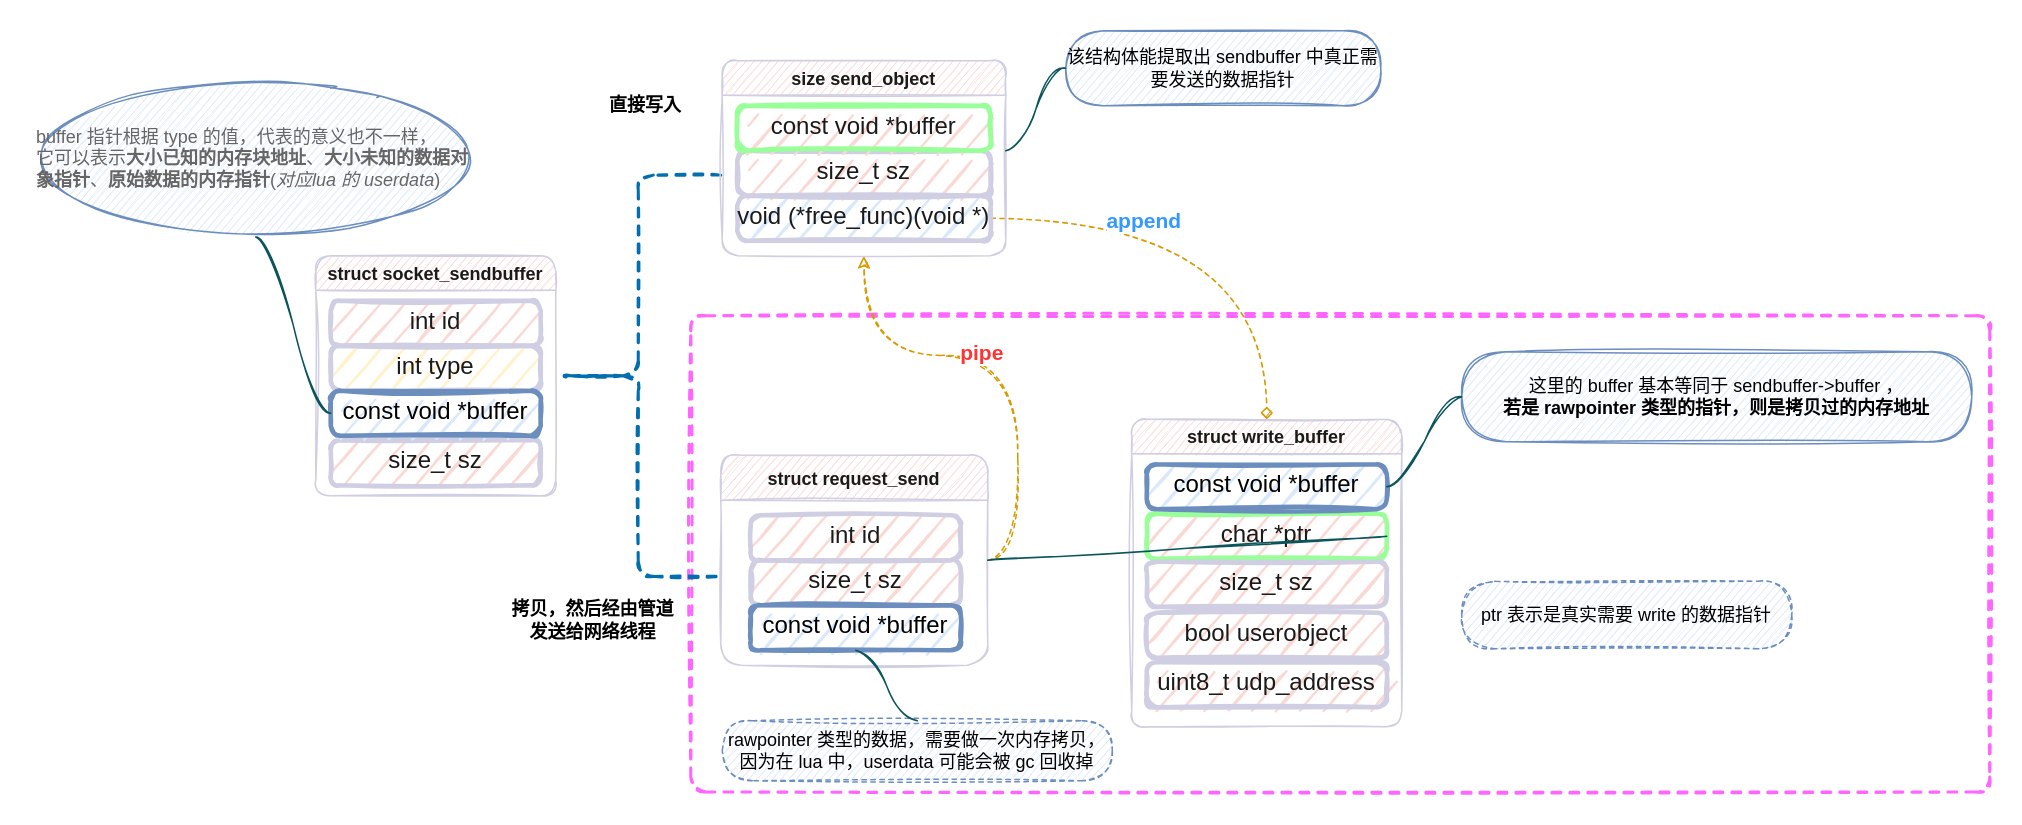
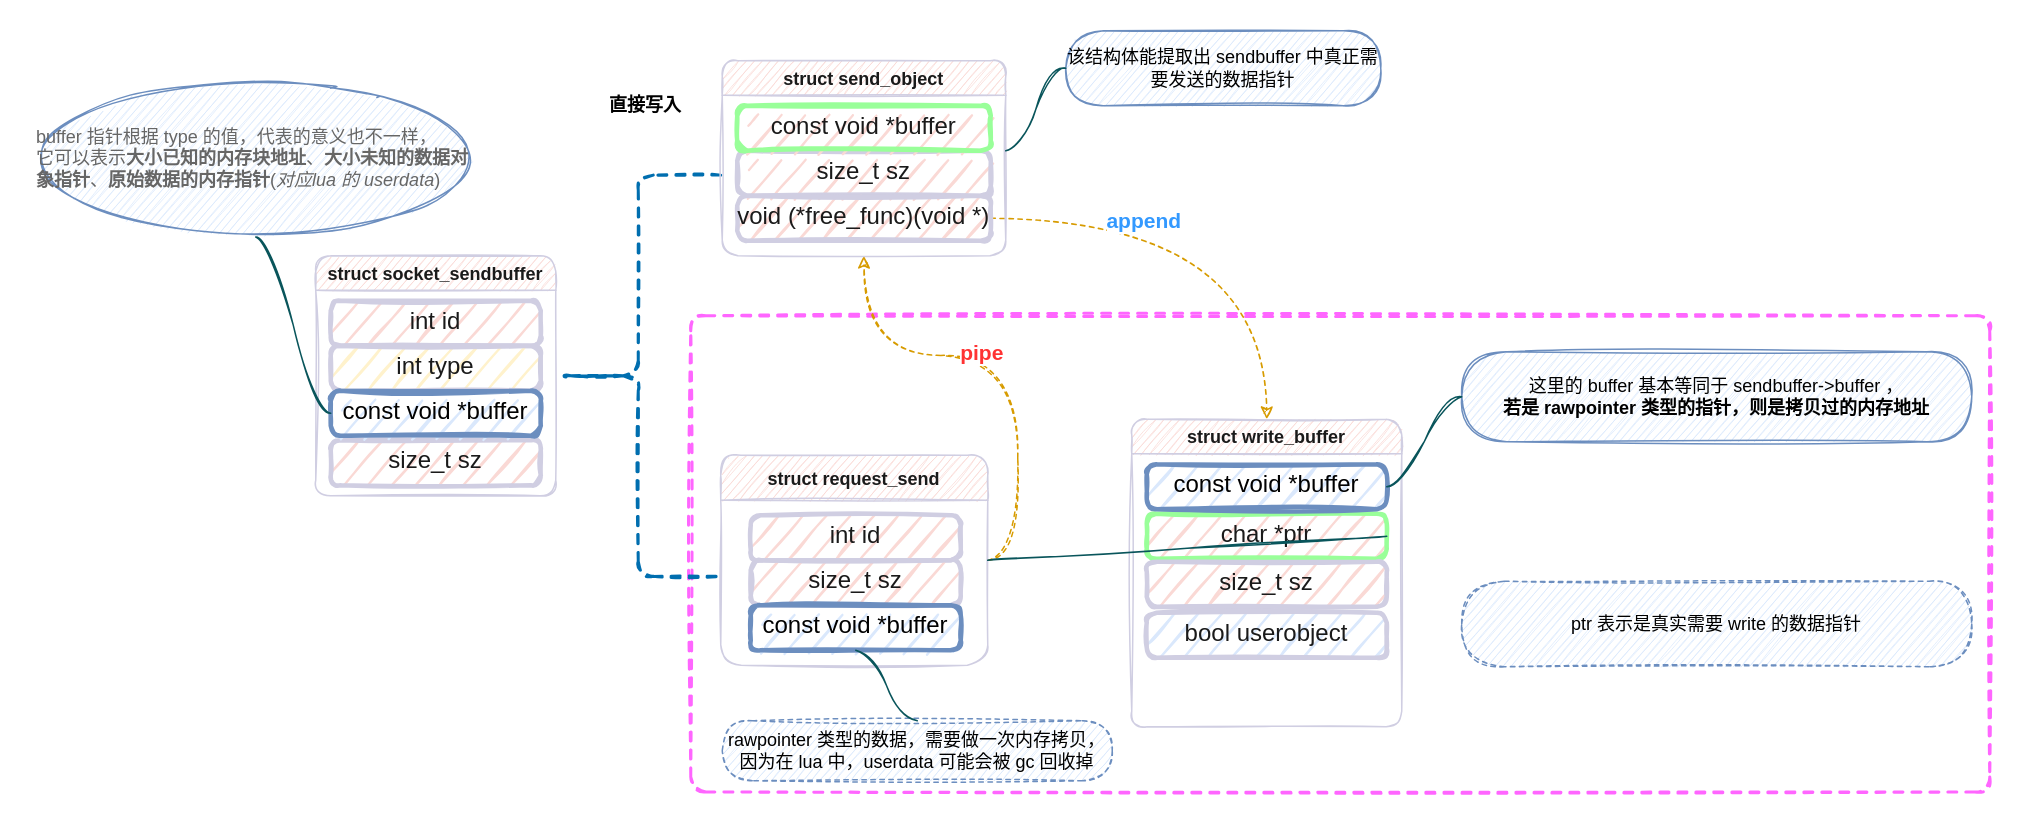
(863, 79) -> (863, 79)
(864, 218) -> (864, 218)
(1261, 360) -> (1261, 360)
(1627, 615) -> (1717, 624)
(593, 620) -> none
(1267, 635) -> (1267, 635)
(1267, 685) -> none
